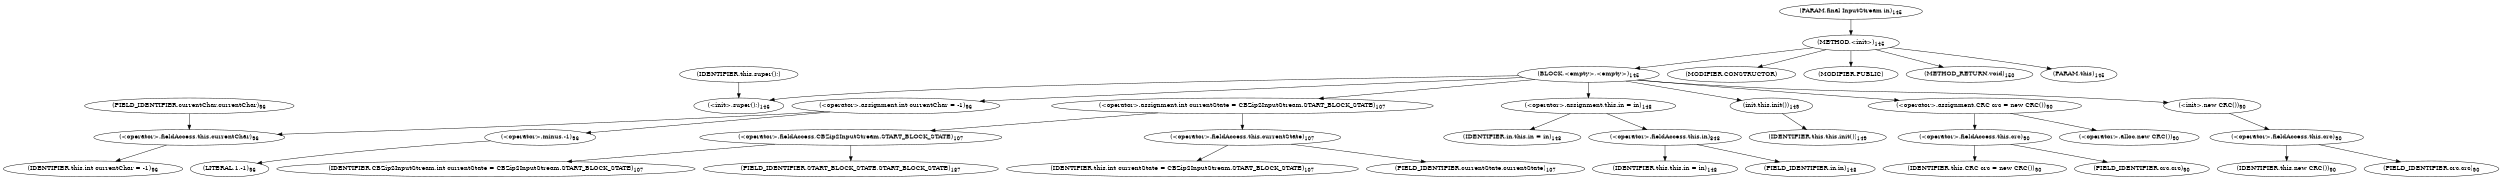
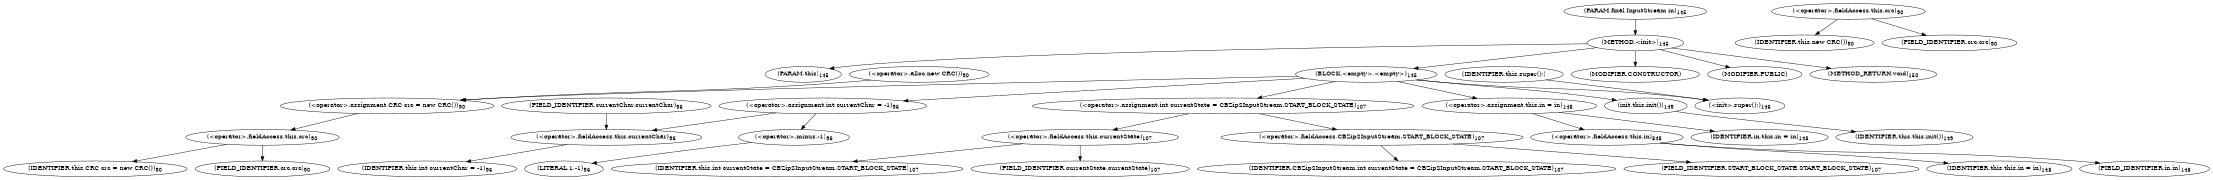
(2212, 106) -> none
(2051, 121) -> (668, 91)
(956, 168) -> (1876, 168)
